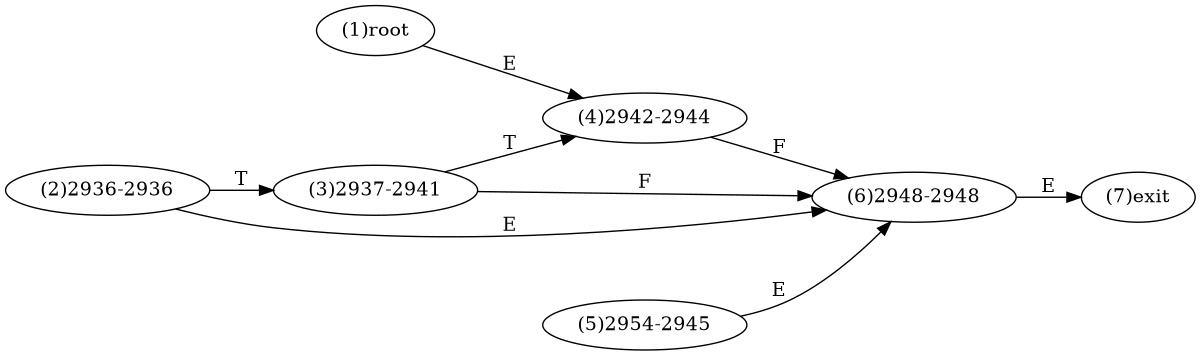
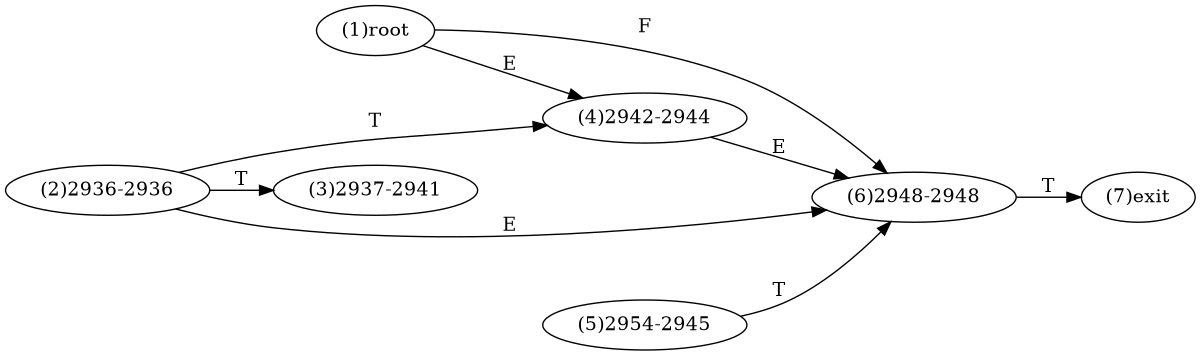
(779, 148) -> (779, 148)
(504, 156) -> (355, 141)
(1049, 187) -> (1049, 187)
(638, 194) -> (669, 57)
(779, 291) -> (779, 291)
